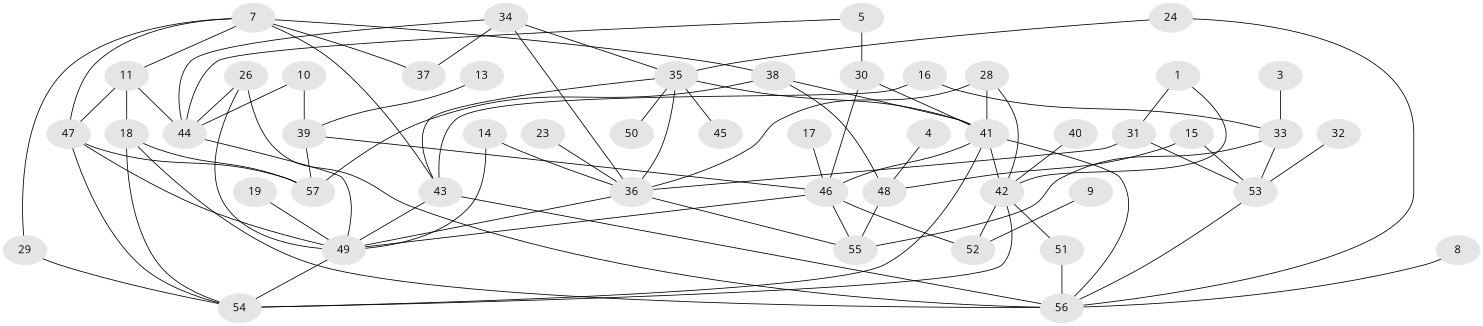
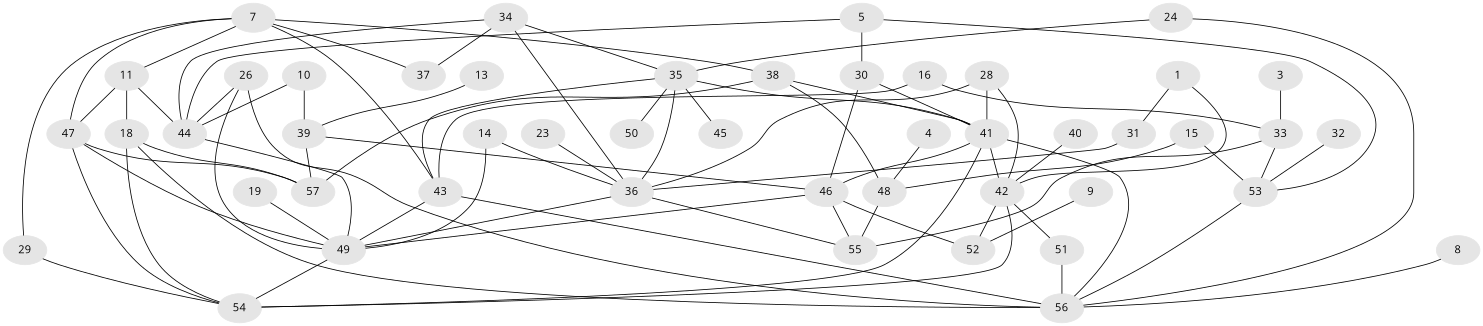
(809, 134) -> none
(1201, 166) -> (1209, 45)
